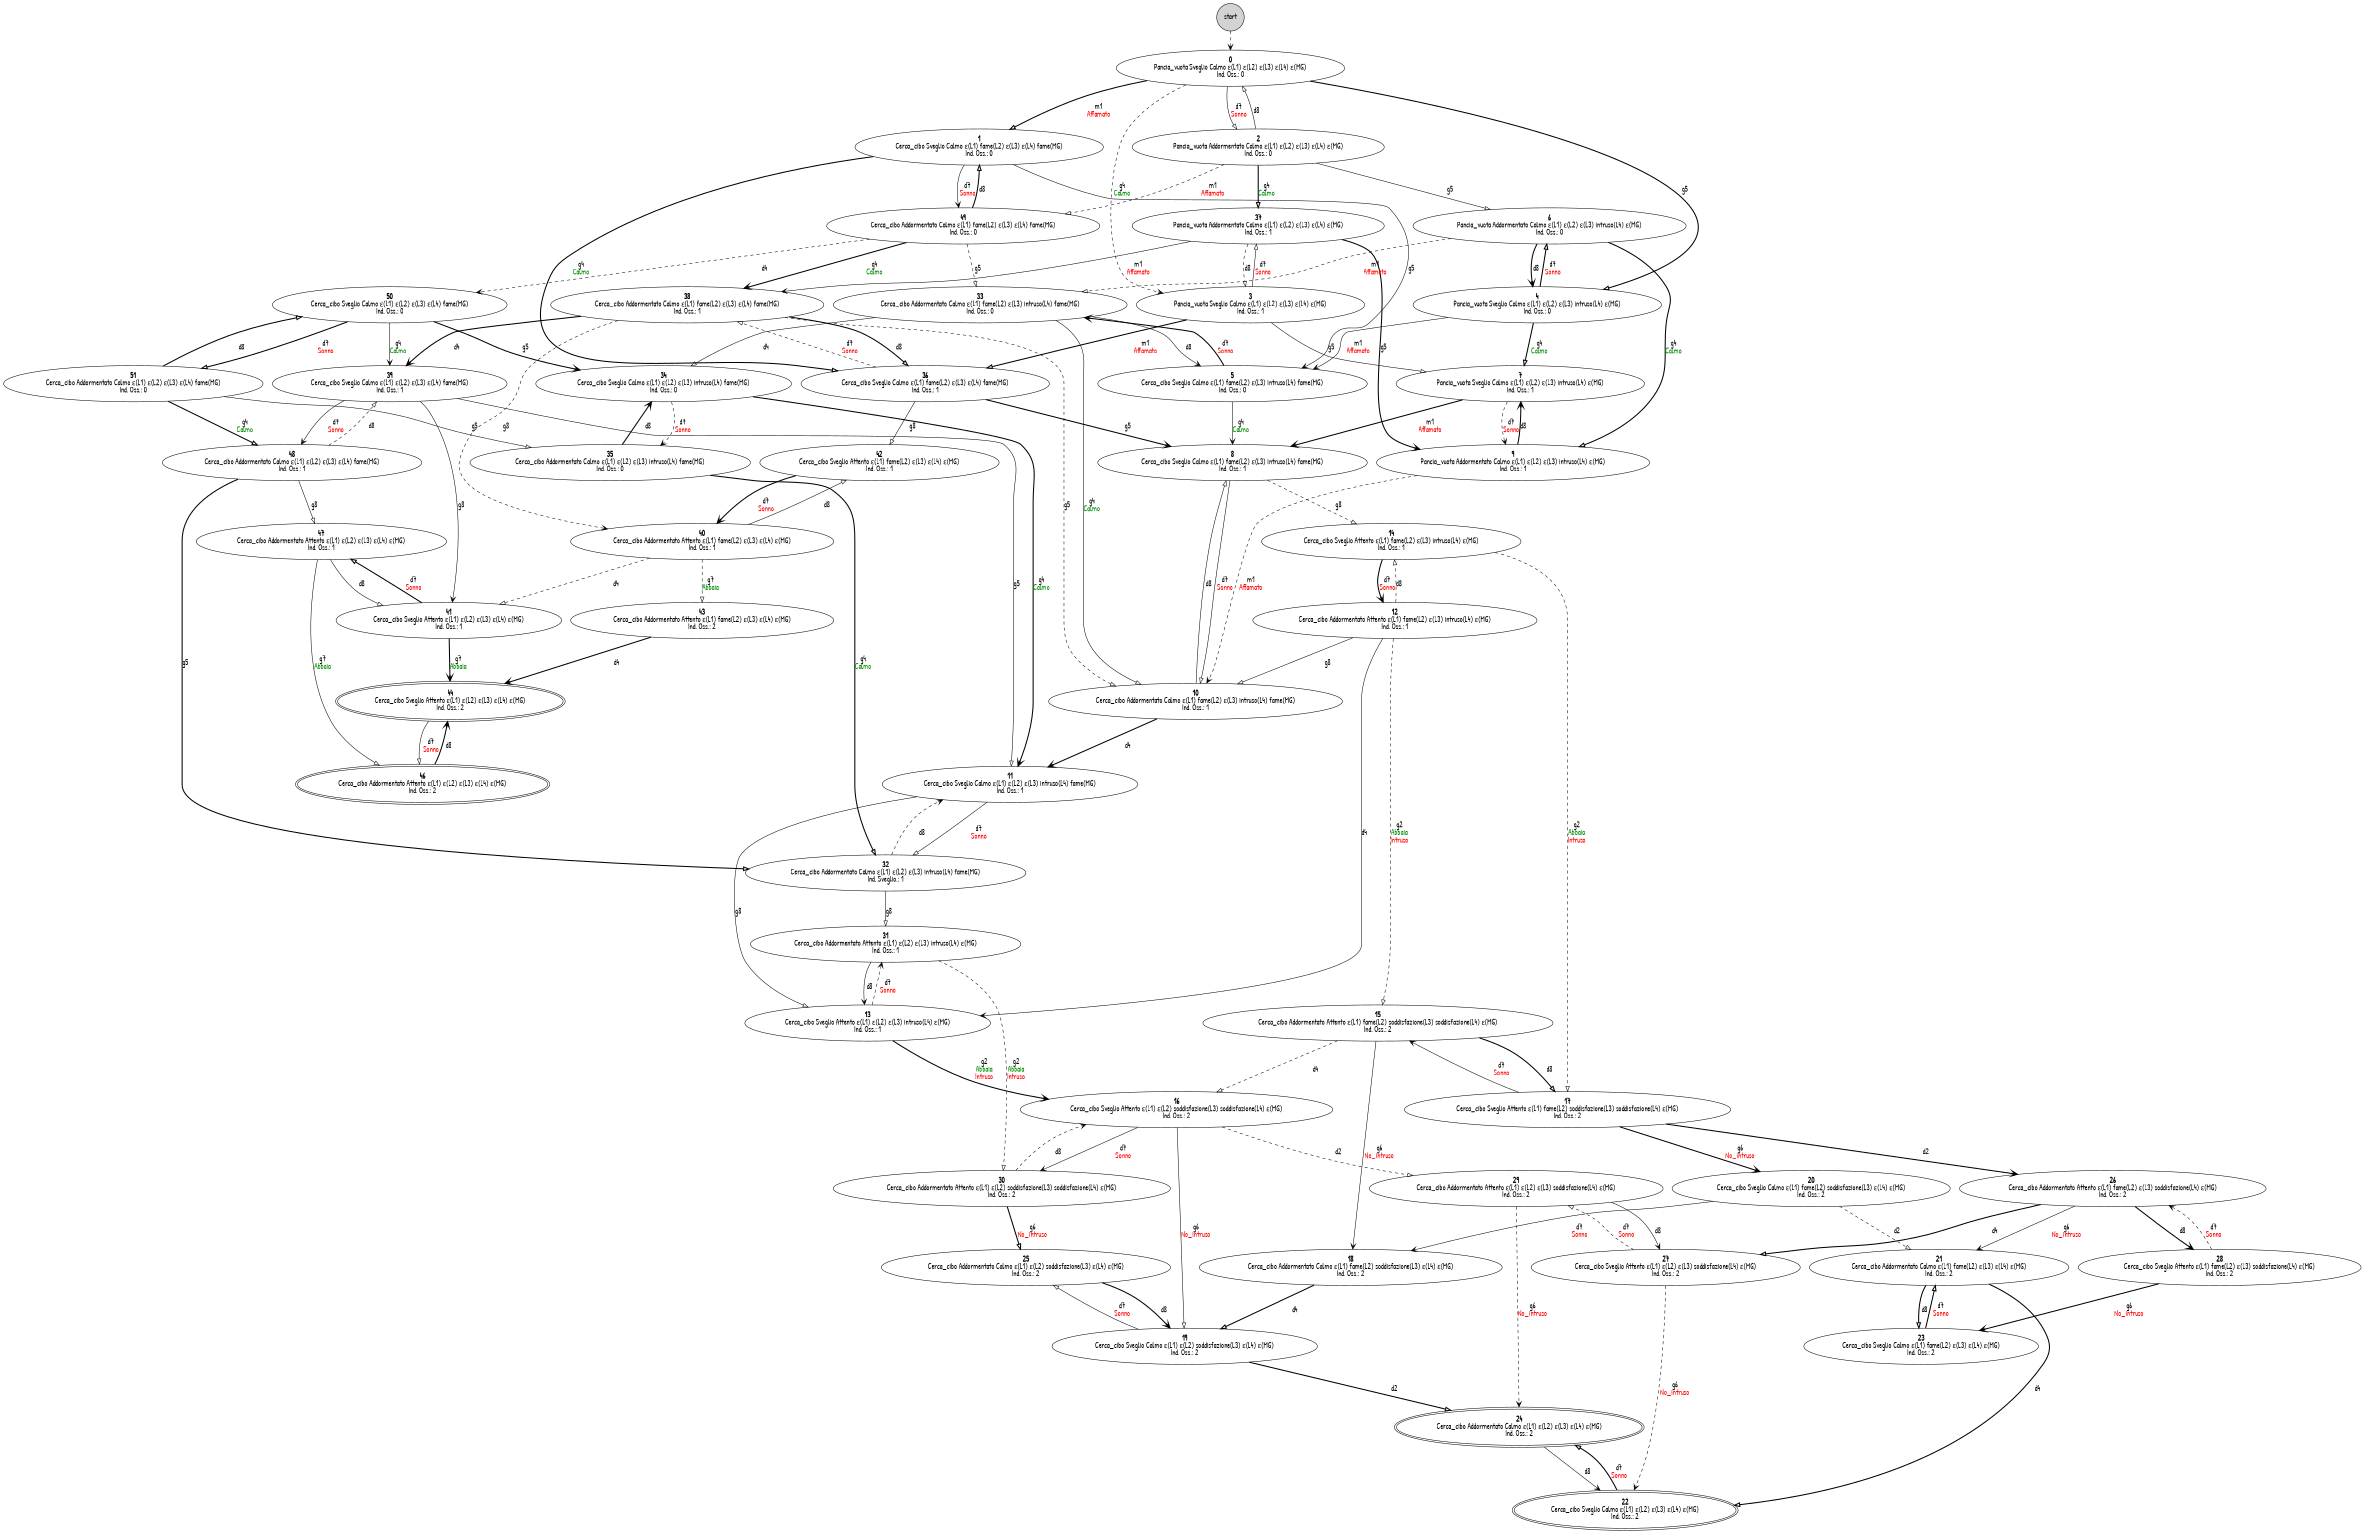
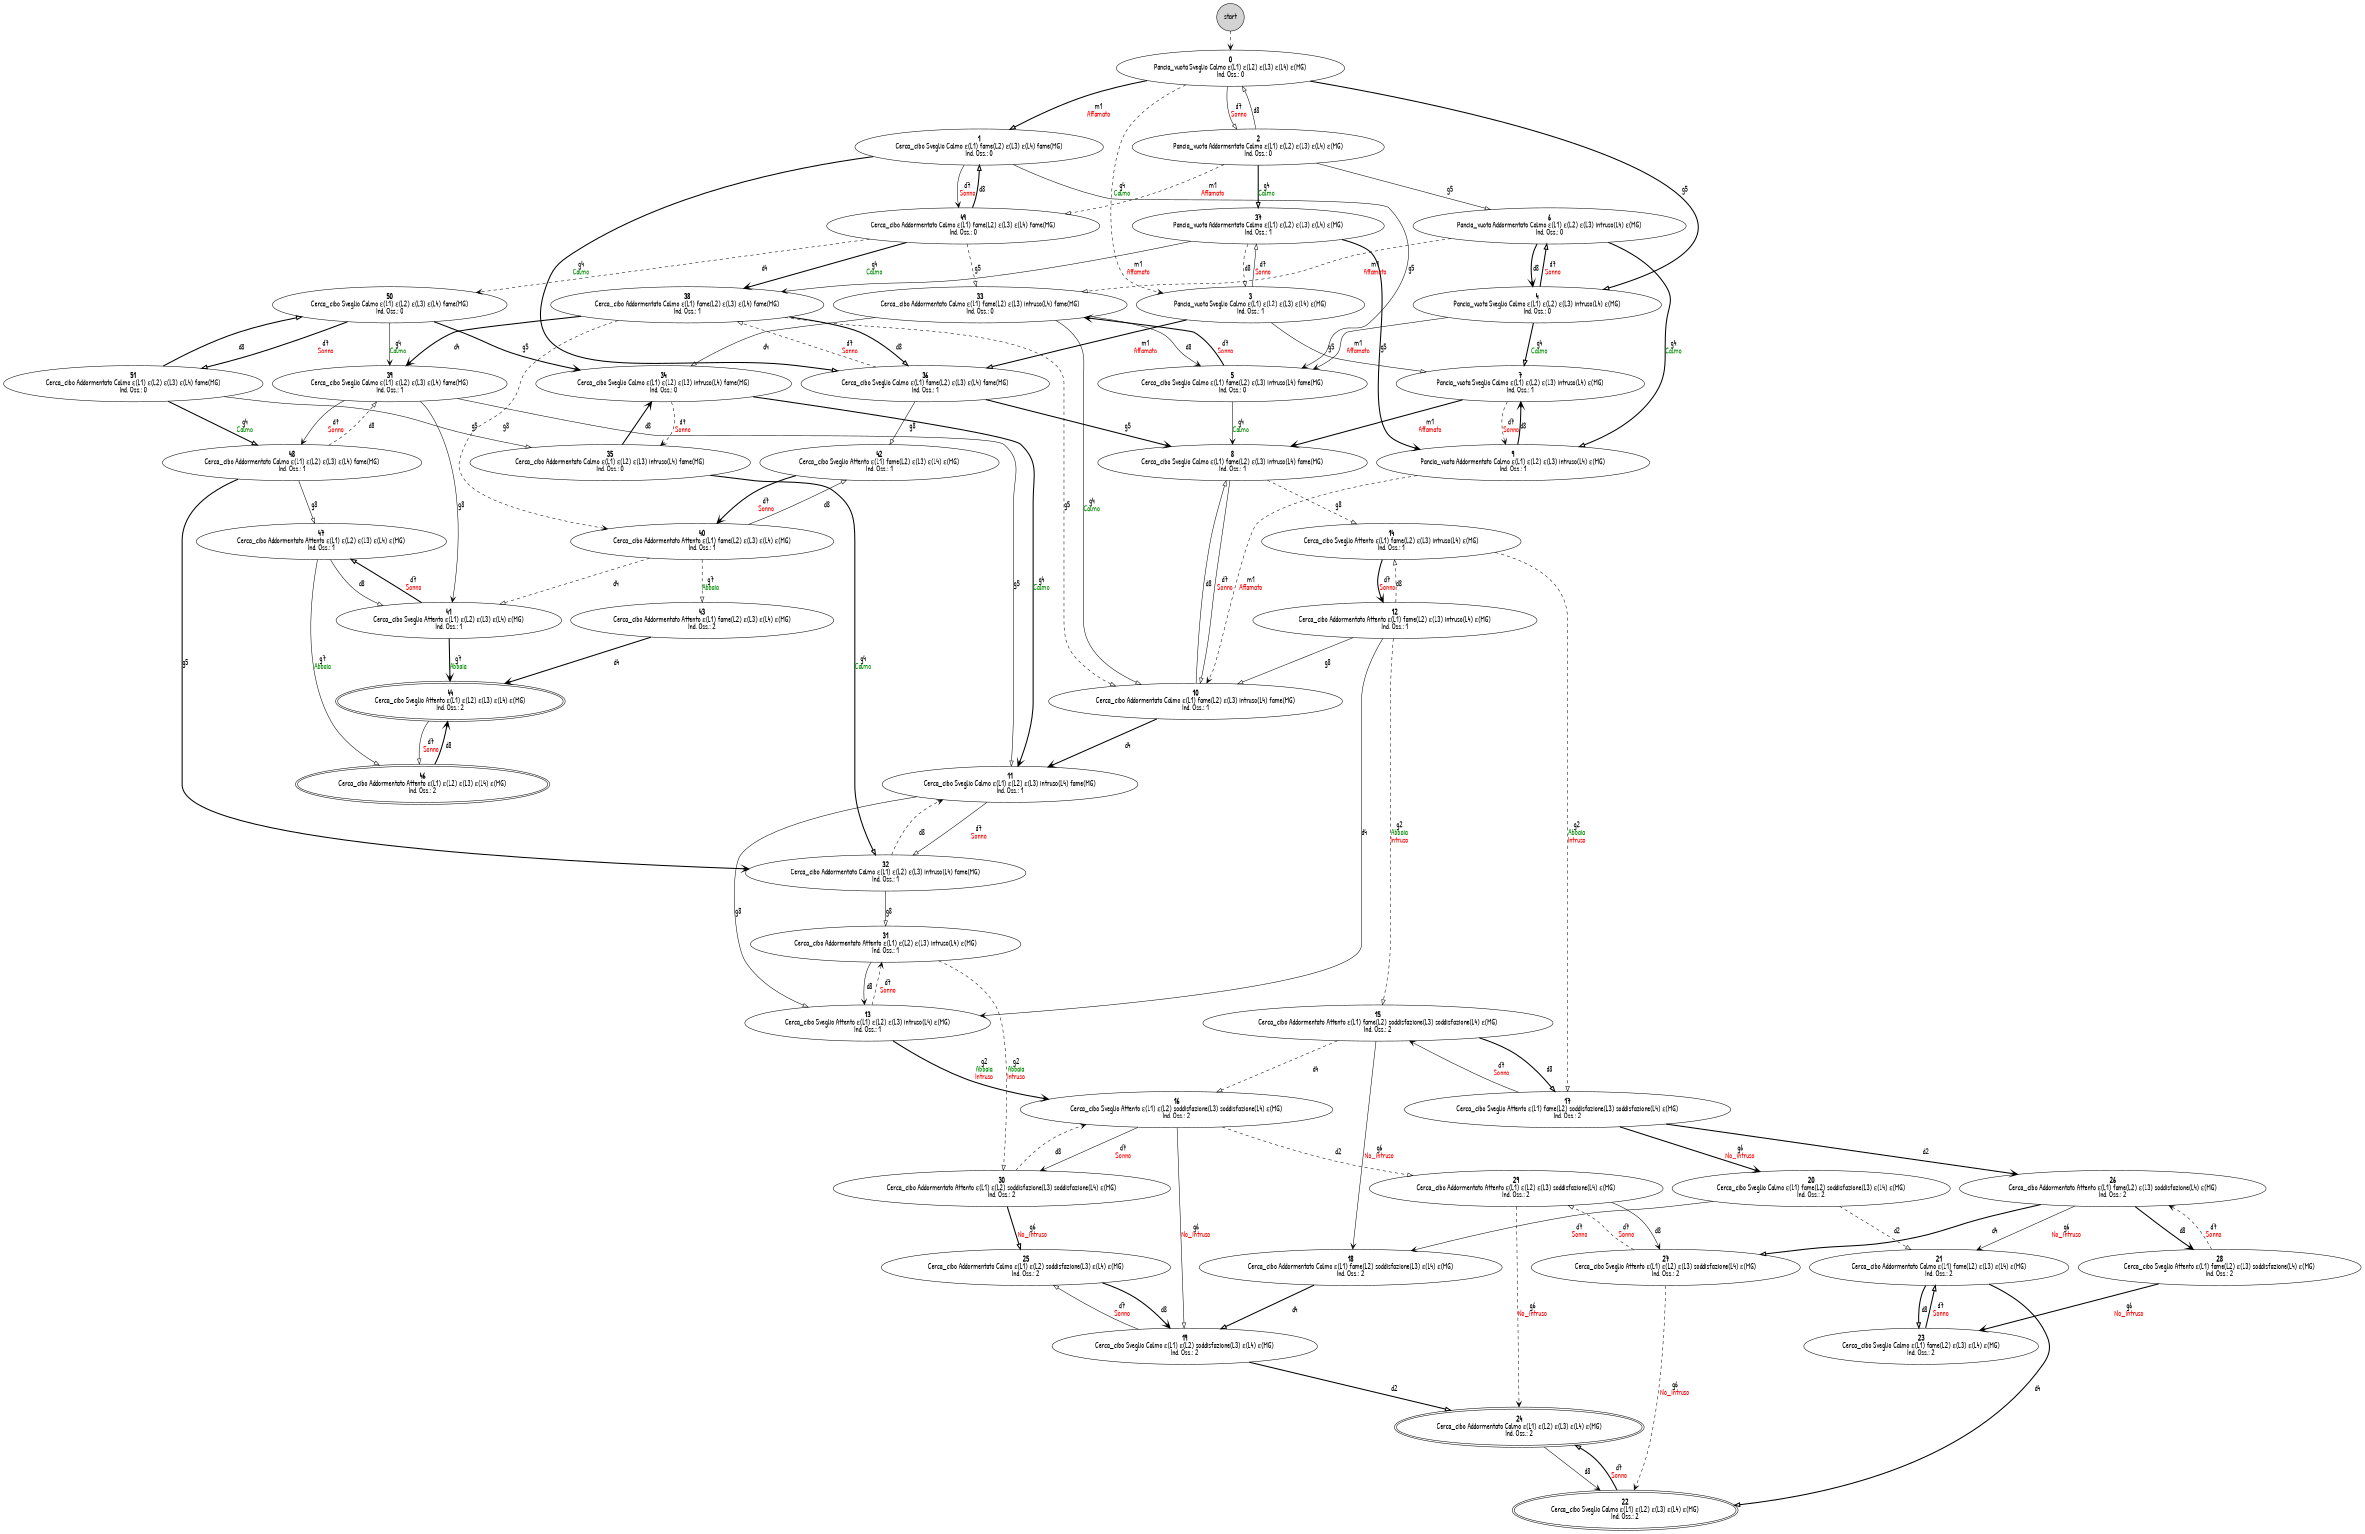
(291, 831) -> (291, 831)
(886, 880) -> (886, 880)
